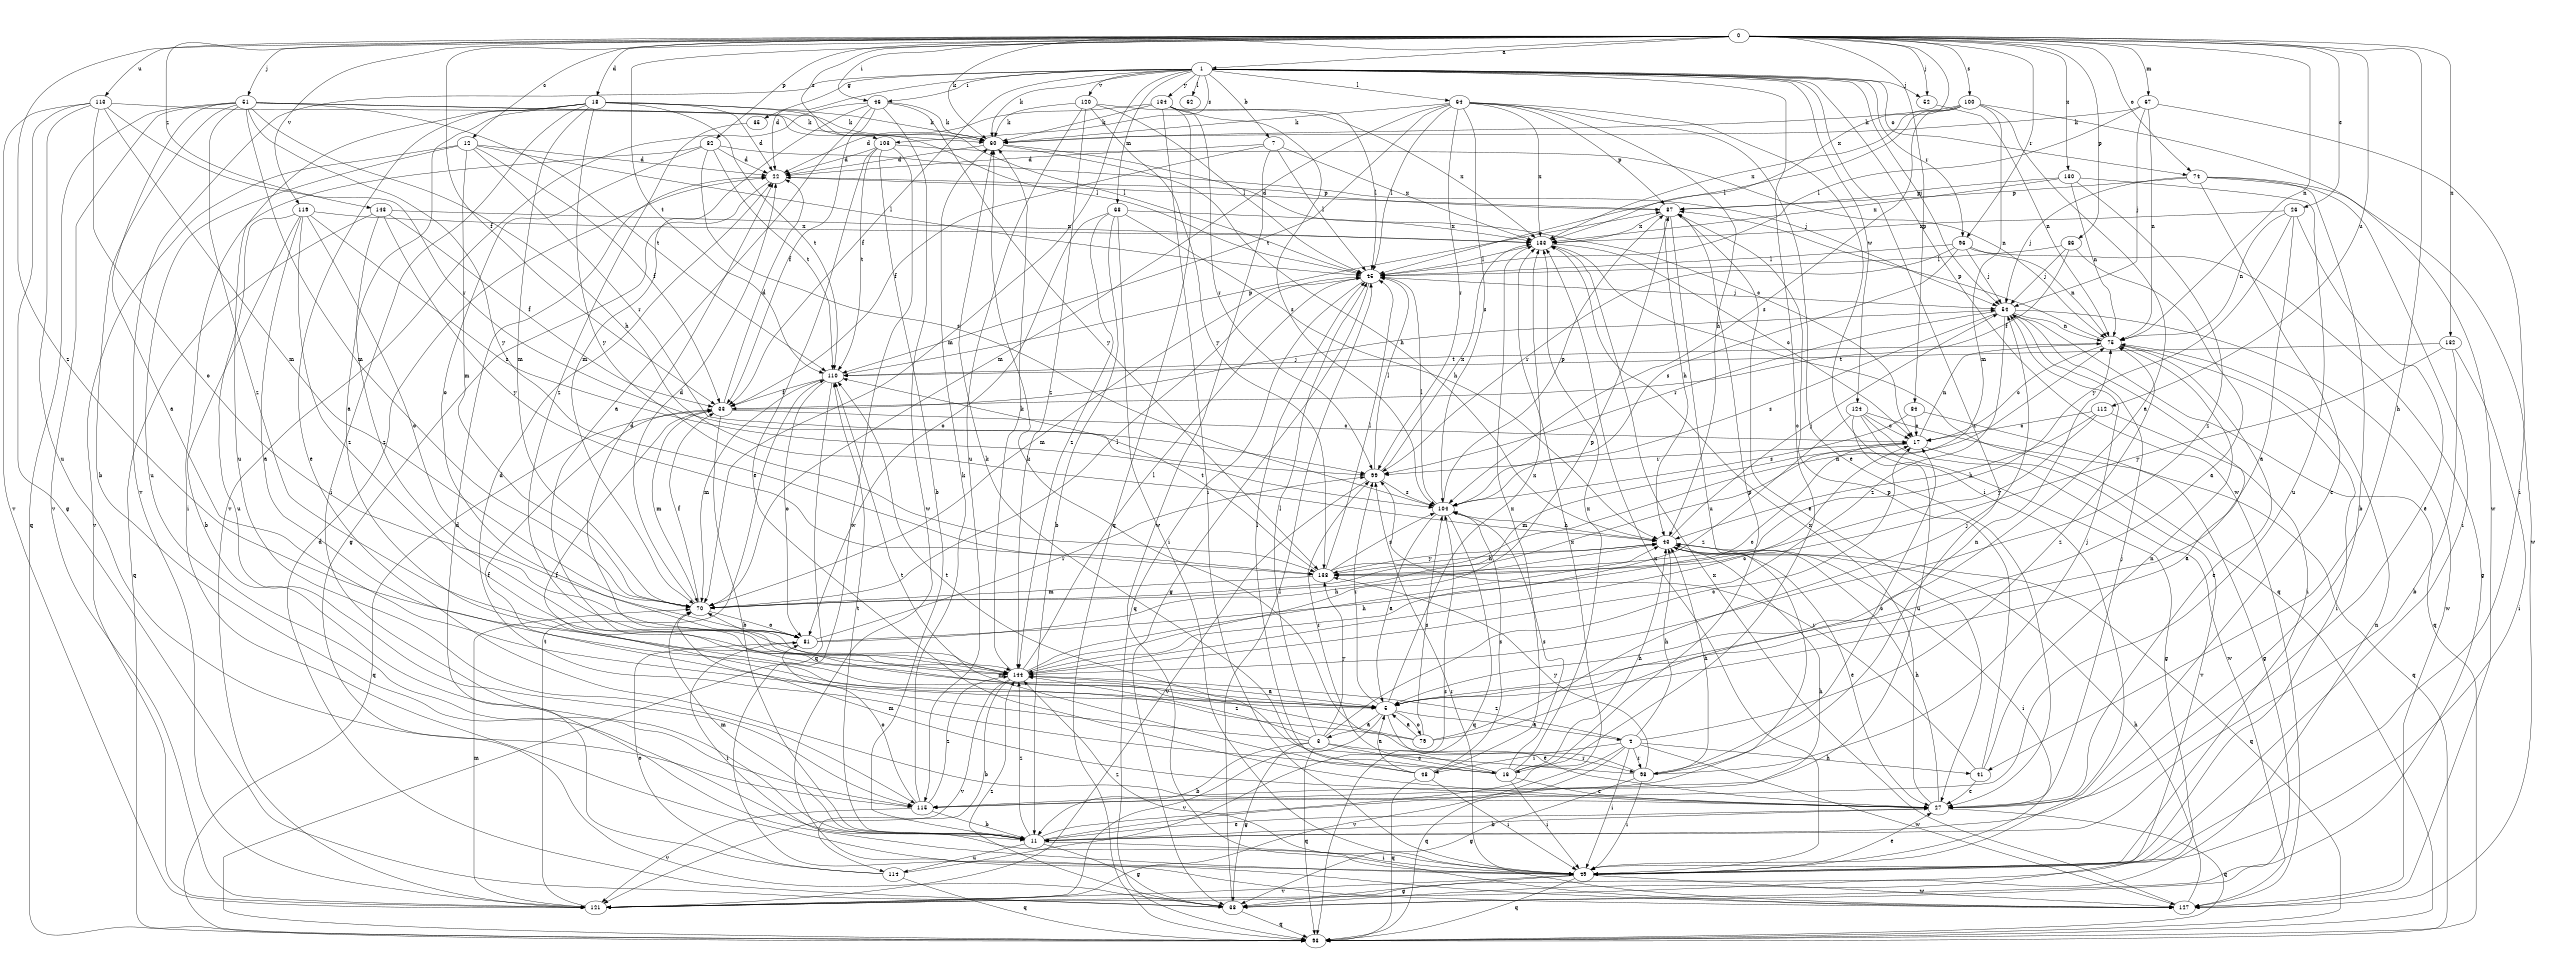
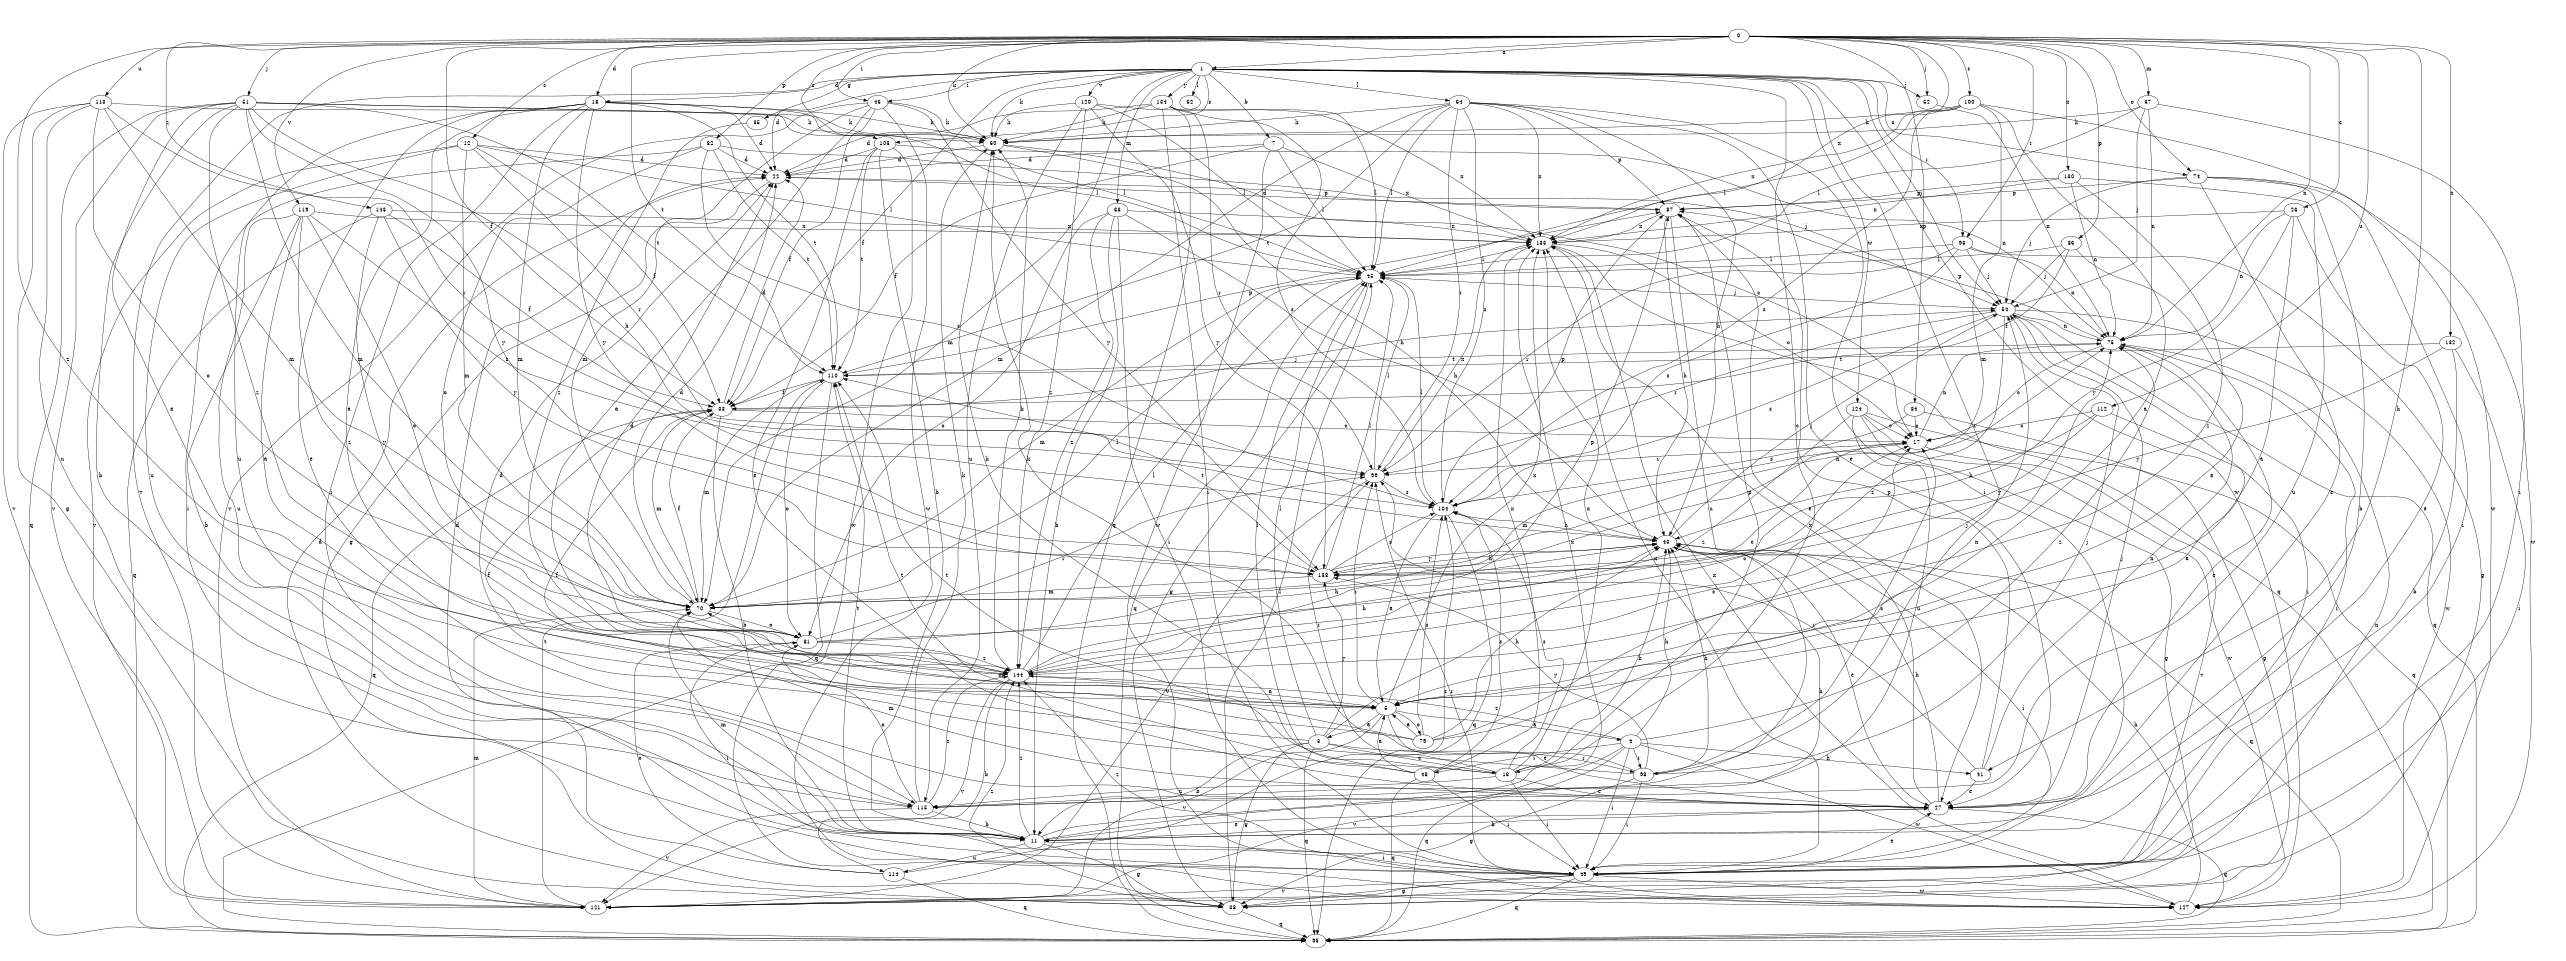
none -> (827, 85)
(385, 443) -> (385, 443)
none -> (1525, 628)
(1187, 704) -> (913, 648)
none -> (1230, 787)
